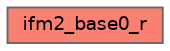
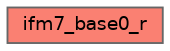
(85, 25) -> (85, 25)
